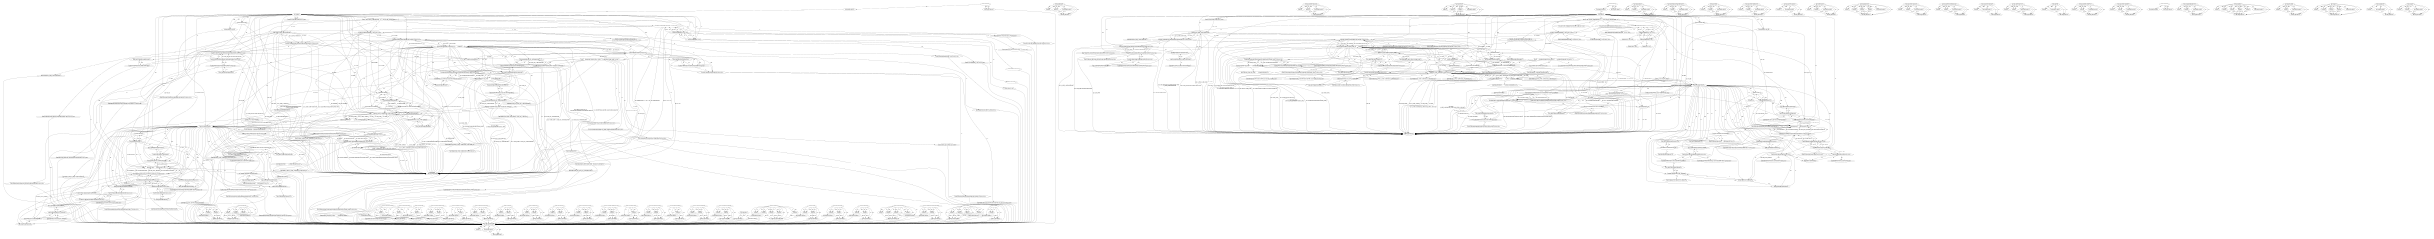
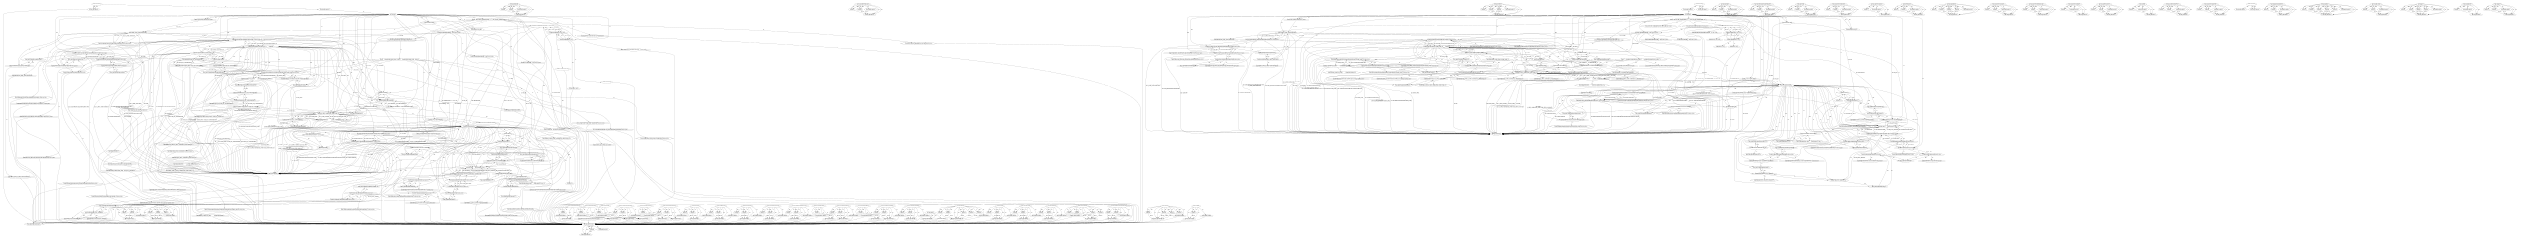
(1406, 56) -> (1490, 56)
(520, 91) -> (231, 72)
